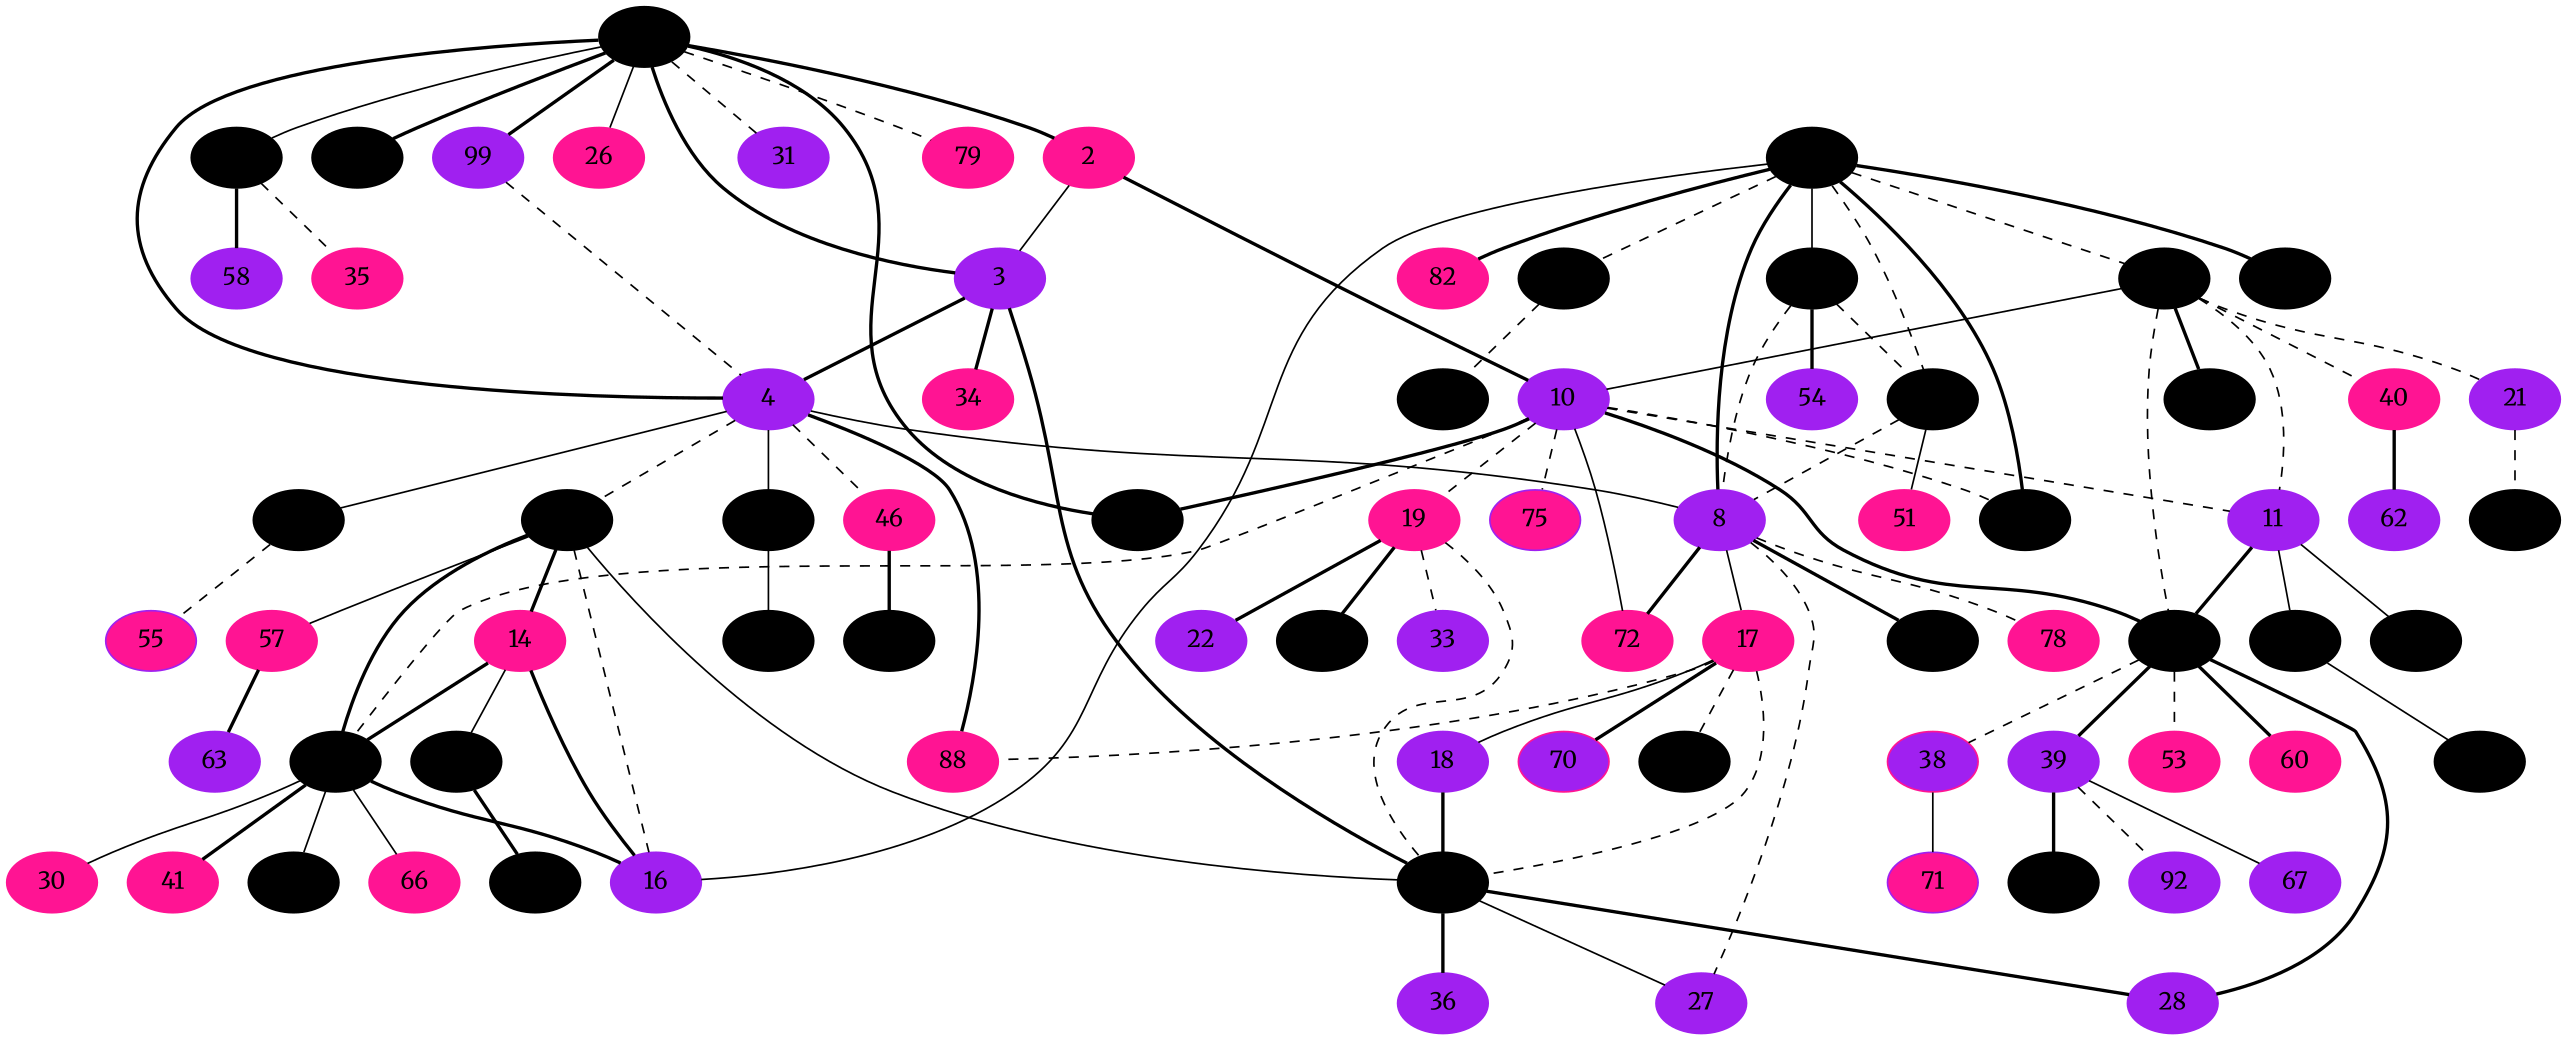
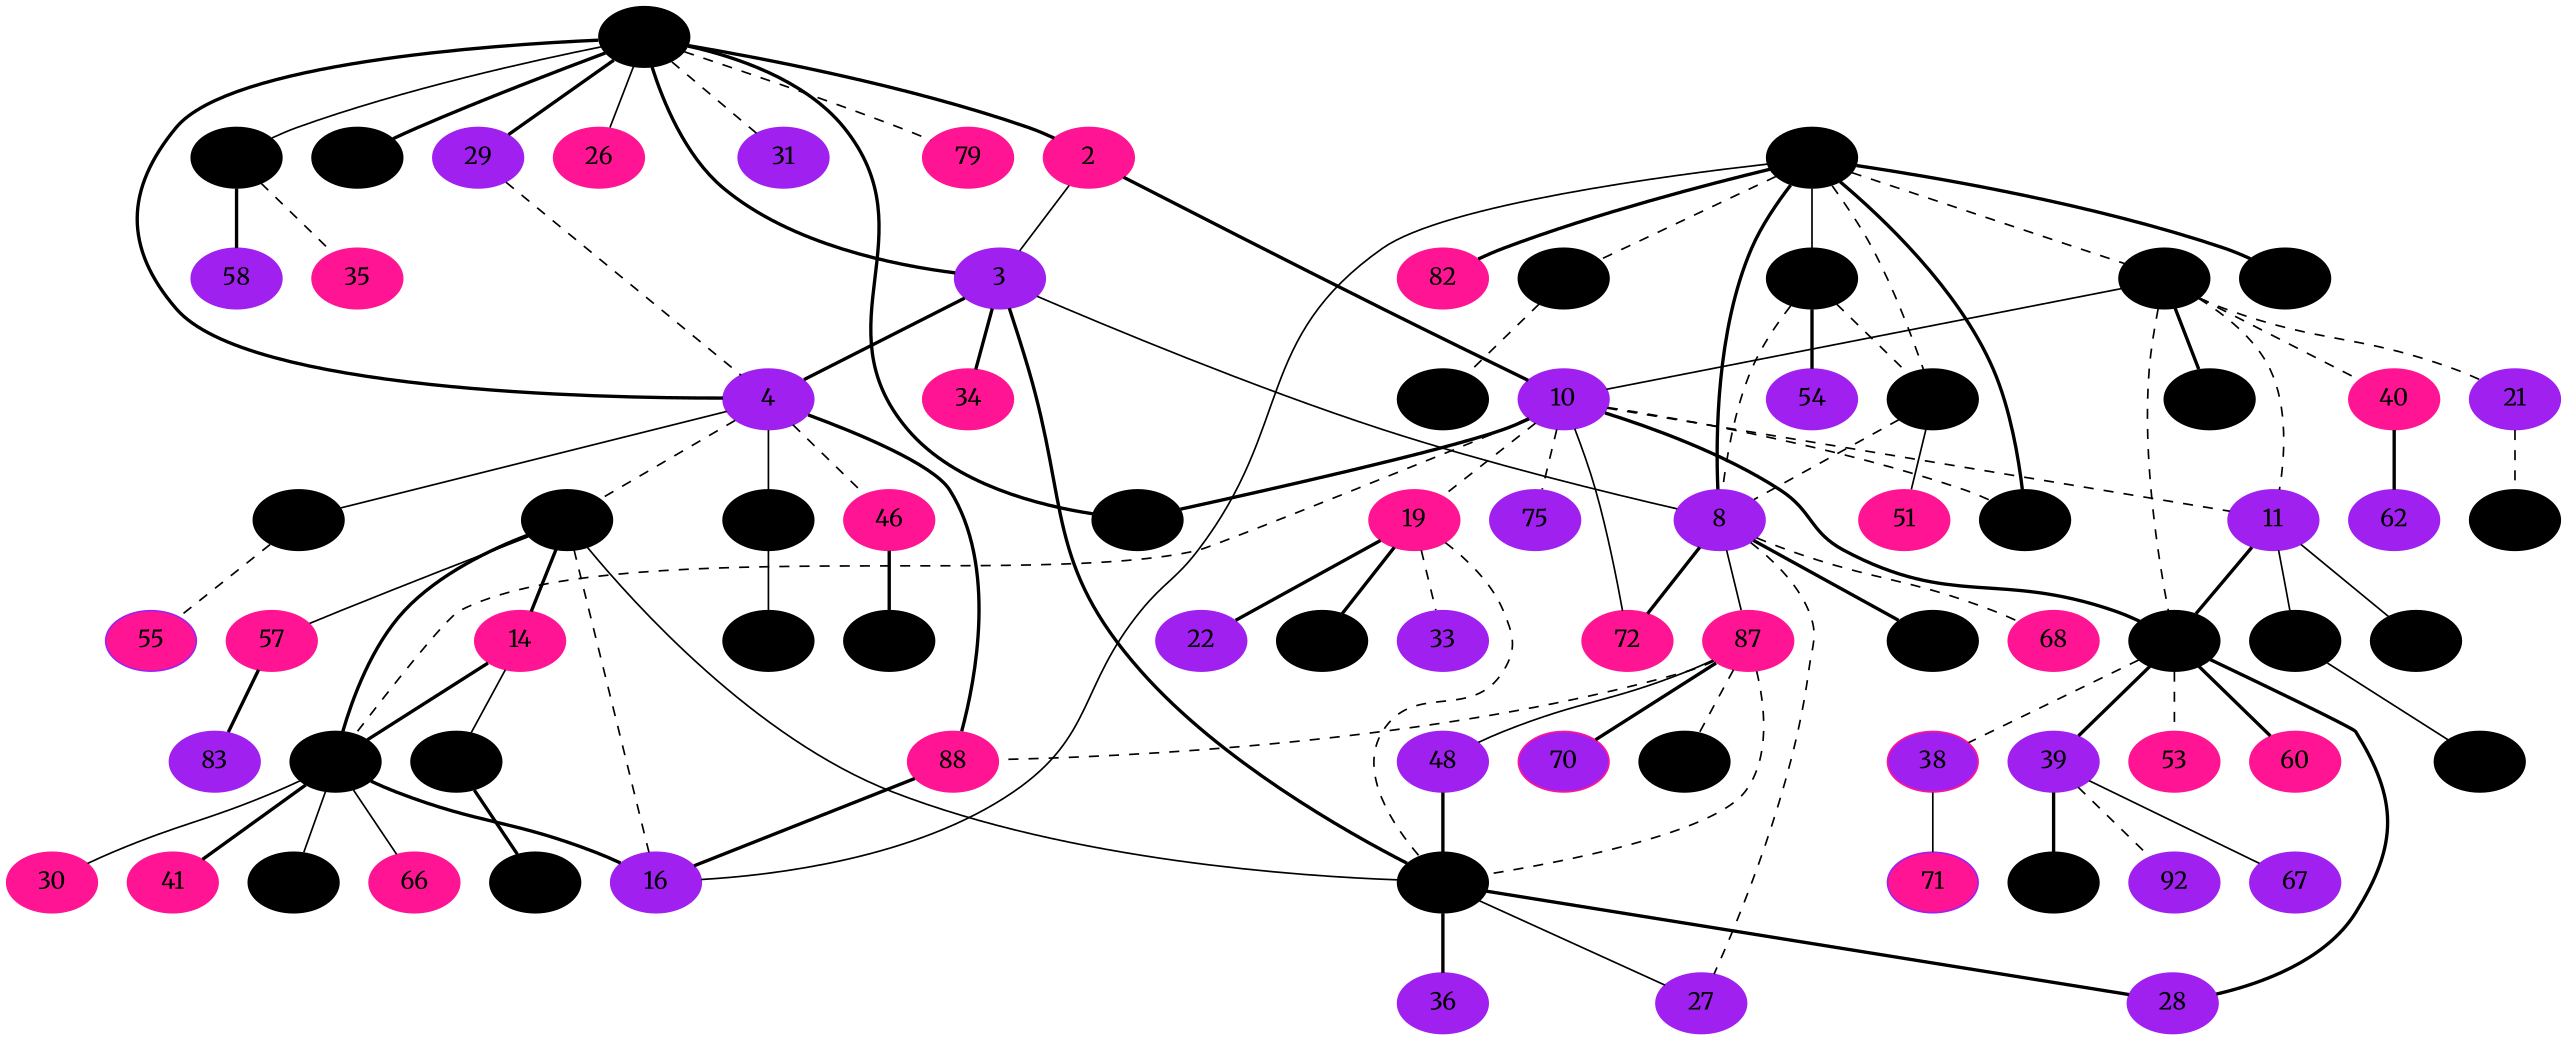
(478, 158) -> (478, 158)
(1223, 457) -> (1352, 419)
(1535, 520) -> (1535, 520)
(1748, 641) -> (1748, 641)
(2054, 641) -> (2054, 641)
(215, 762) -> (215, 762)
(1443, 762) -> (1443, 762)
(575, 767) -> (804, 822)
